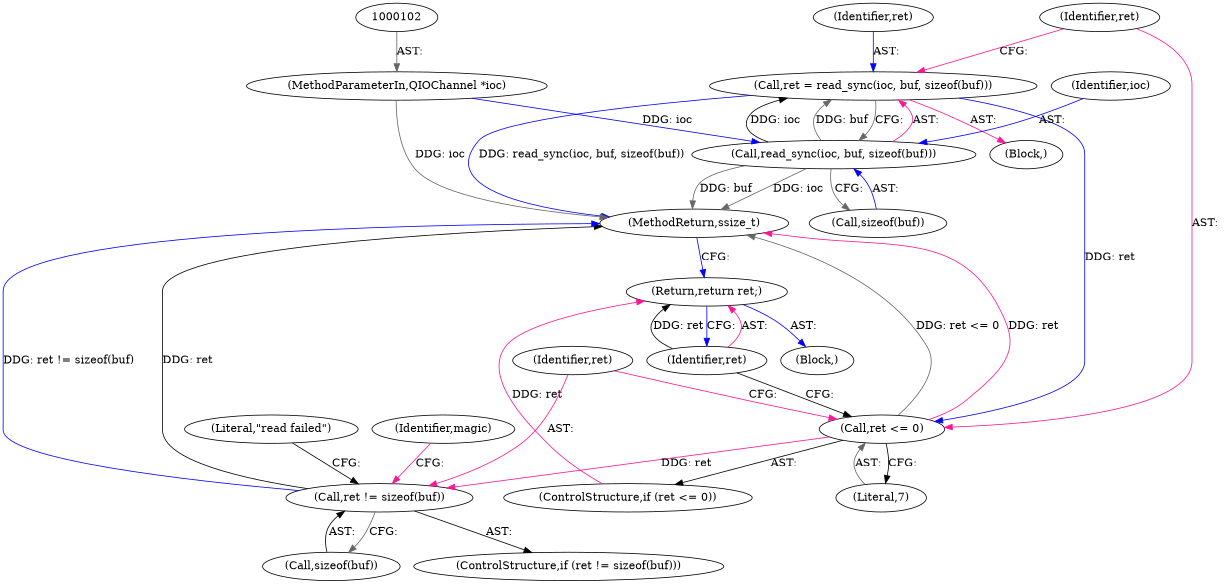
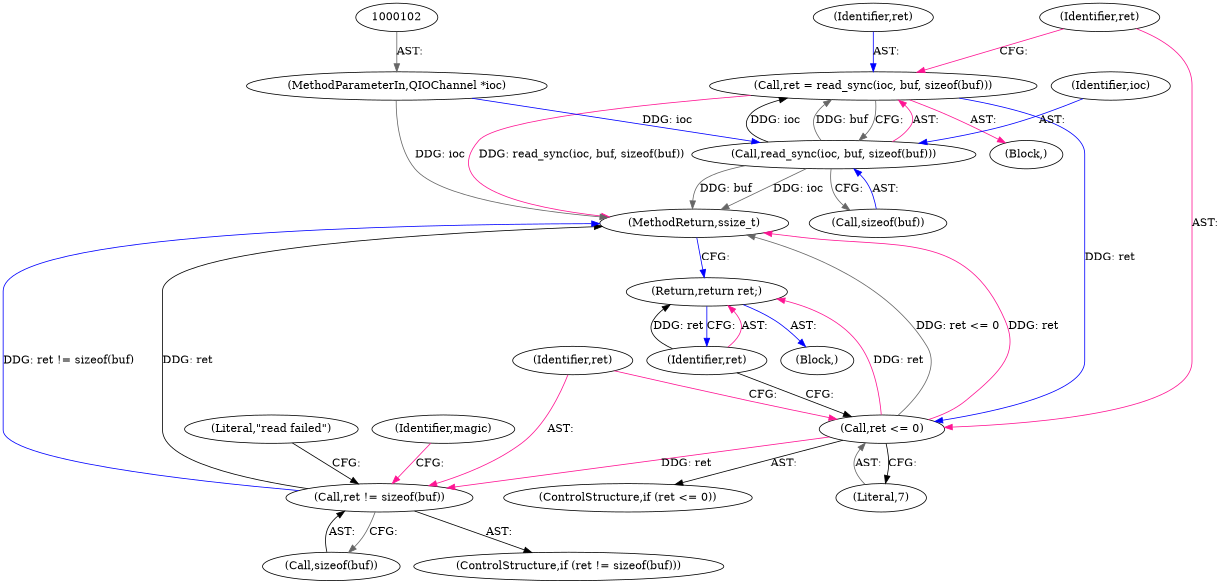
(526, 123) -> (526, 123)
(500, 366) -> (855, 339)
